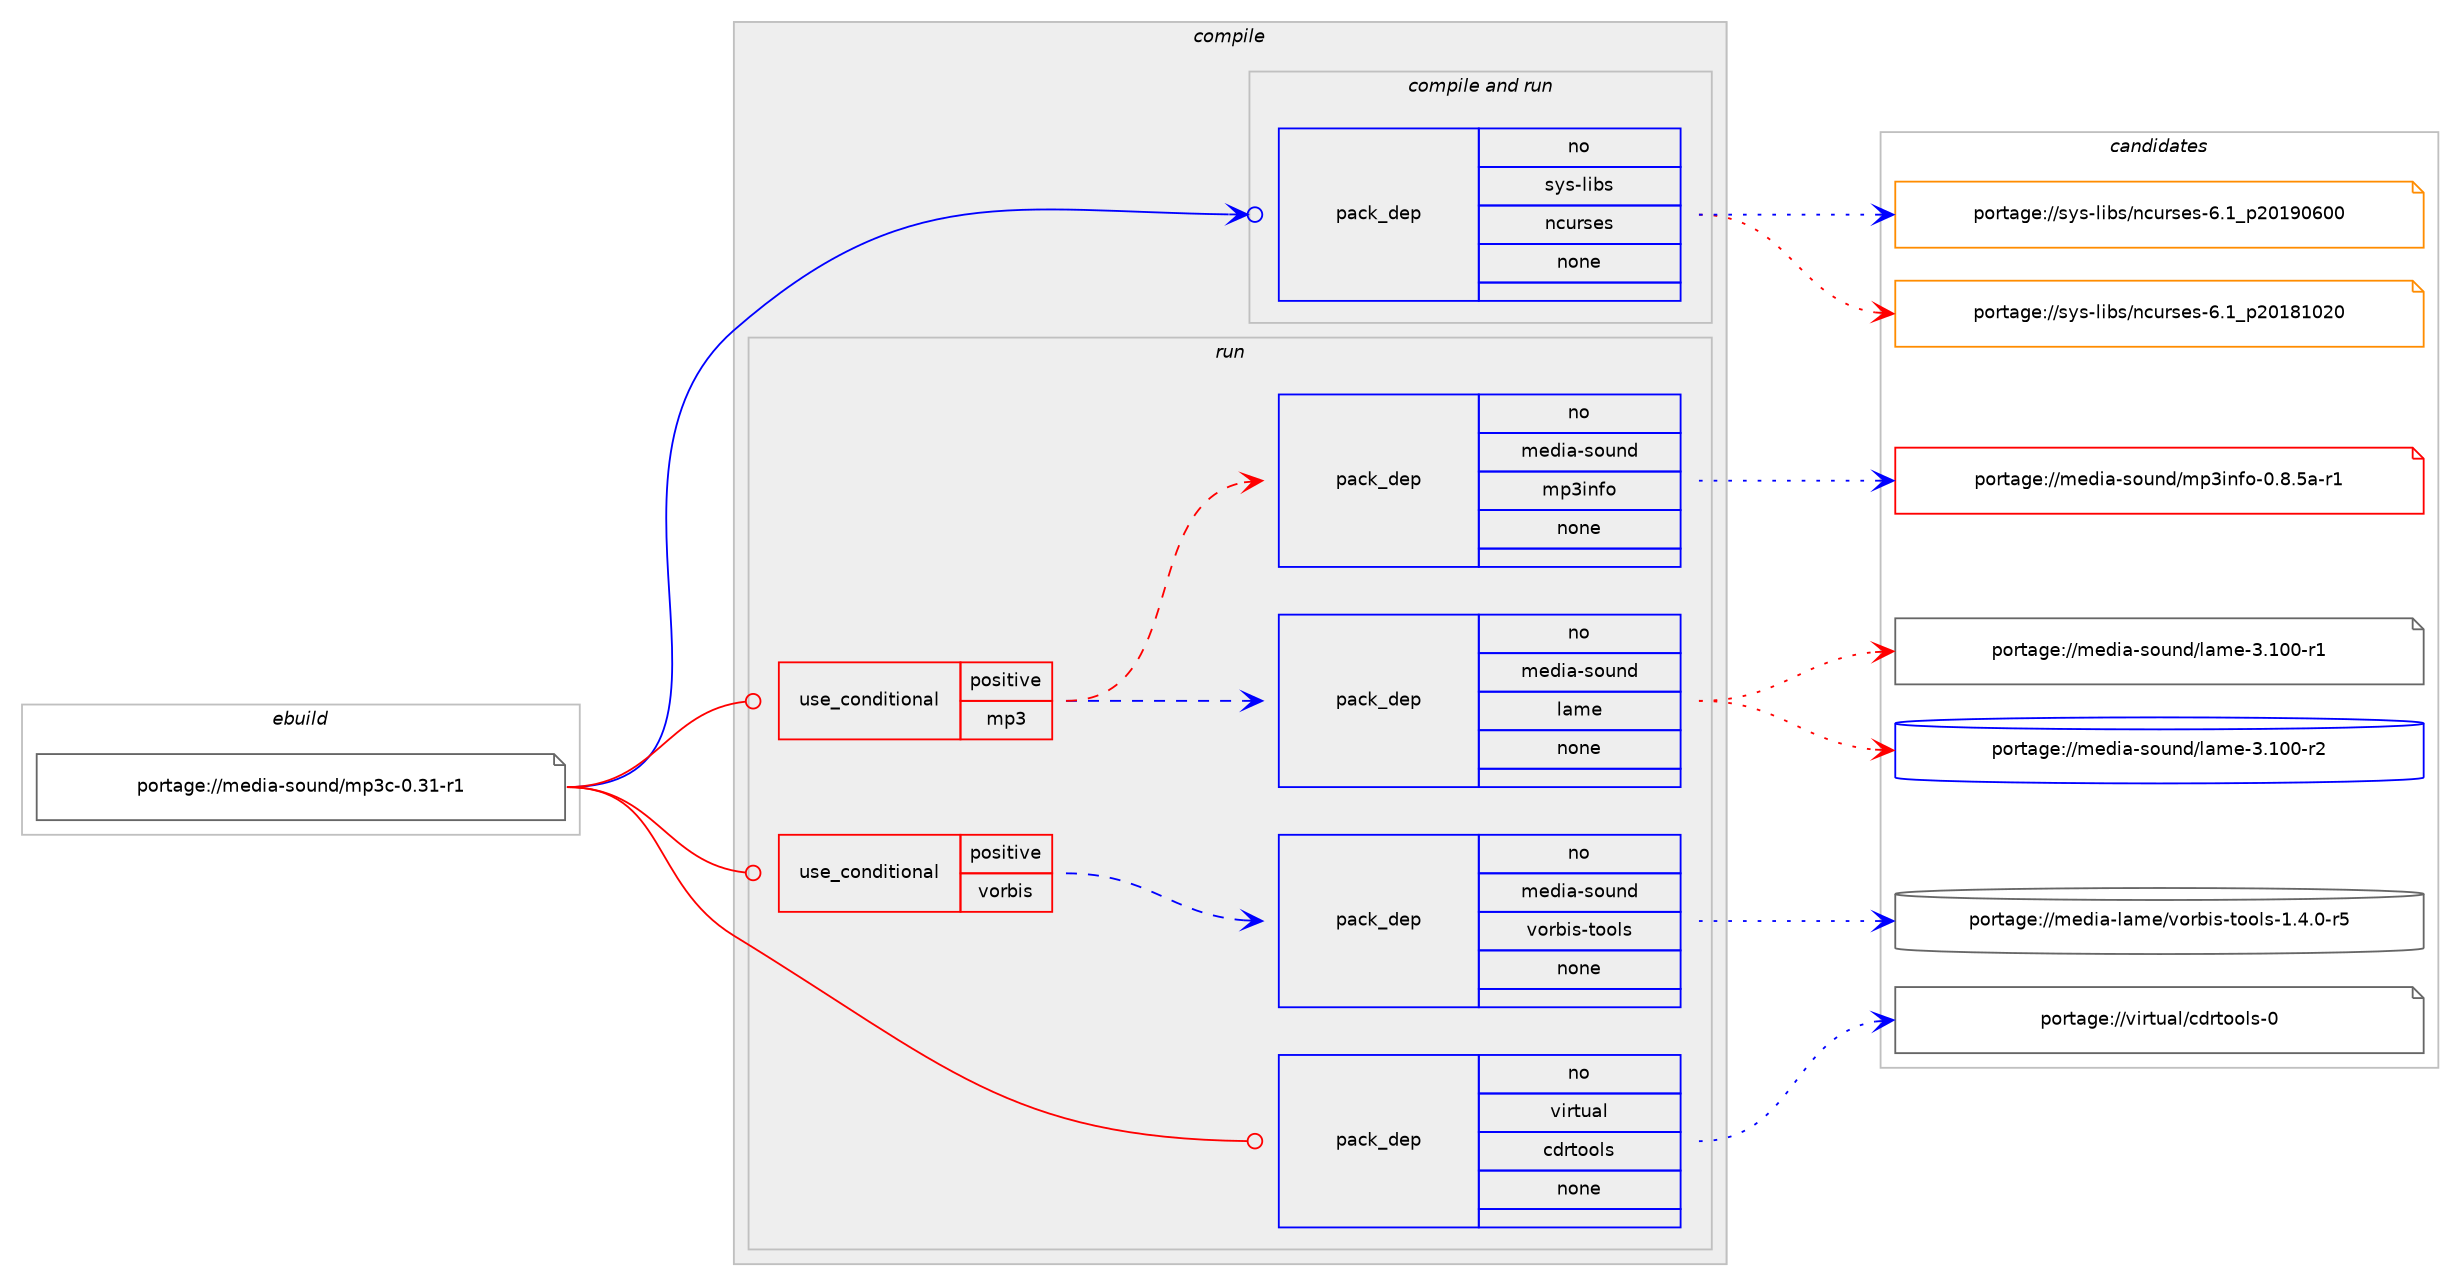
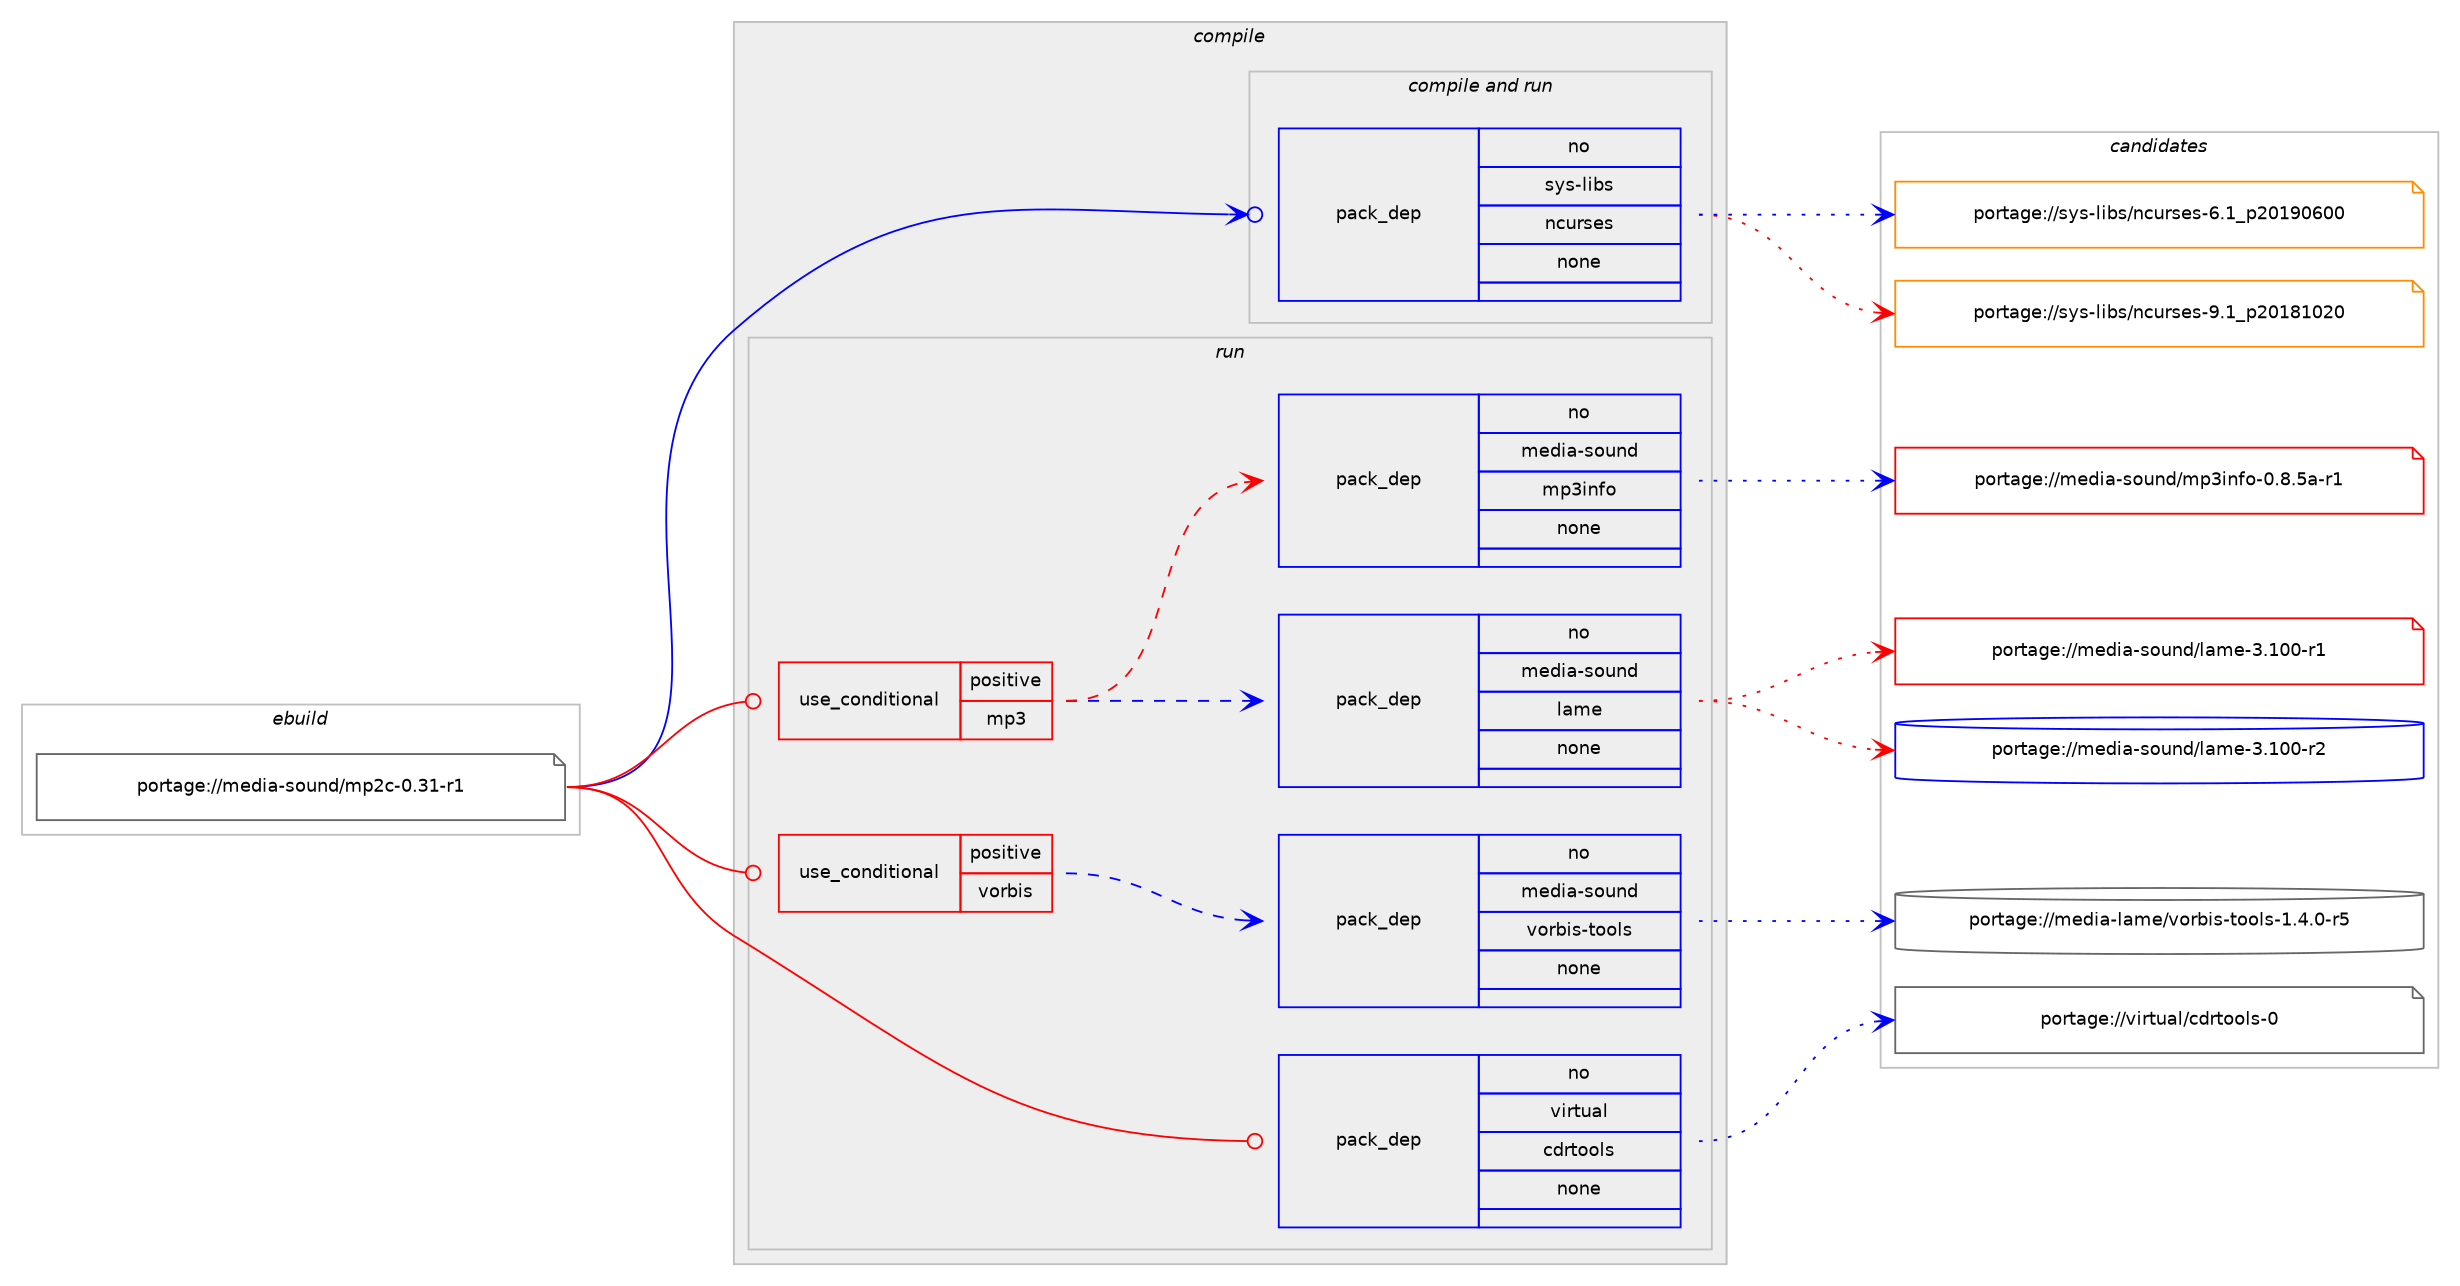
(2159, 314) -> (2159, 314)
(2159, 651) -> (2159, 651)
(301, 787) -> (301, 787)
